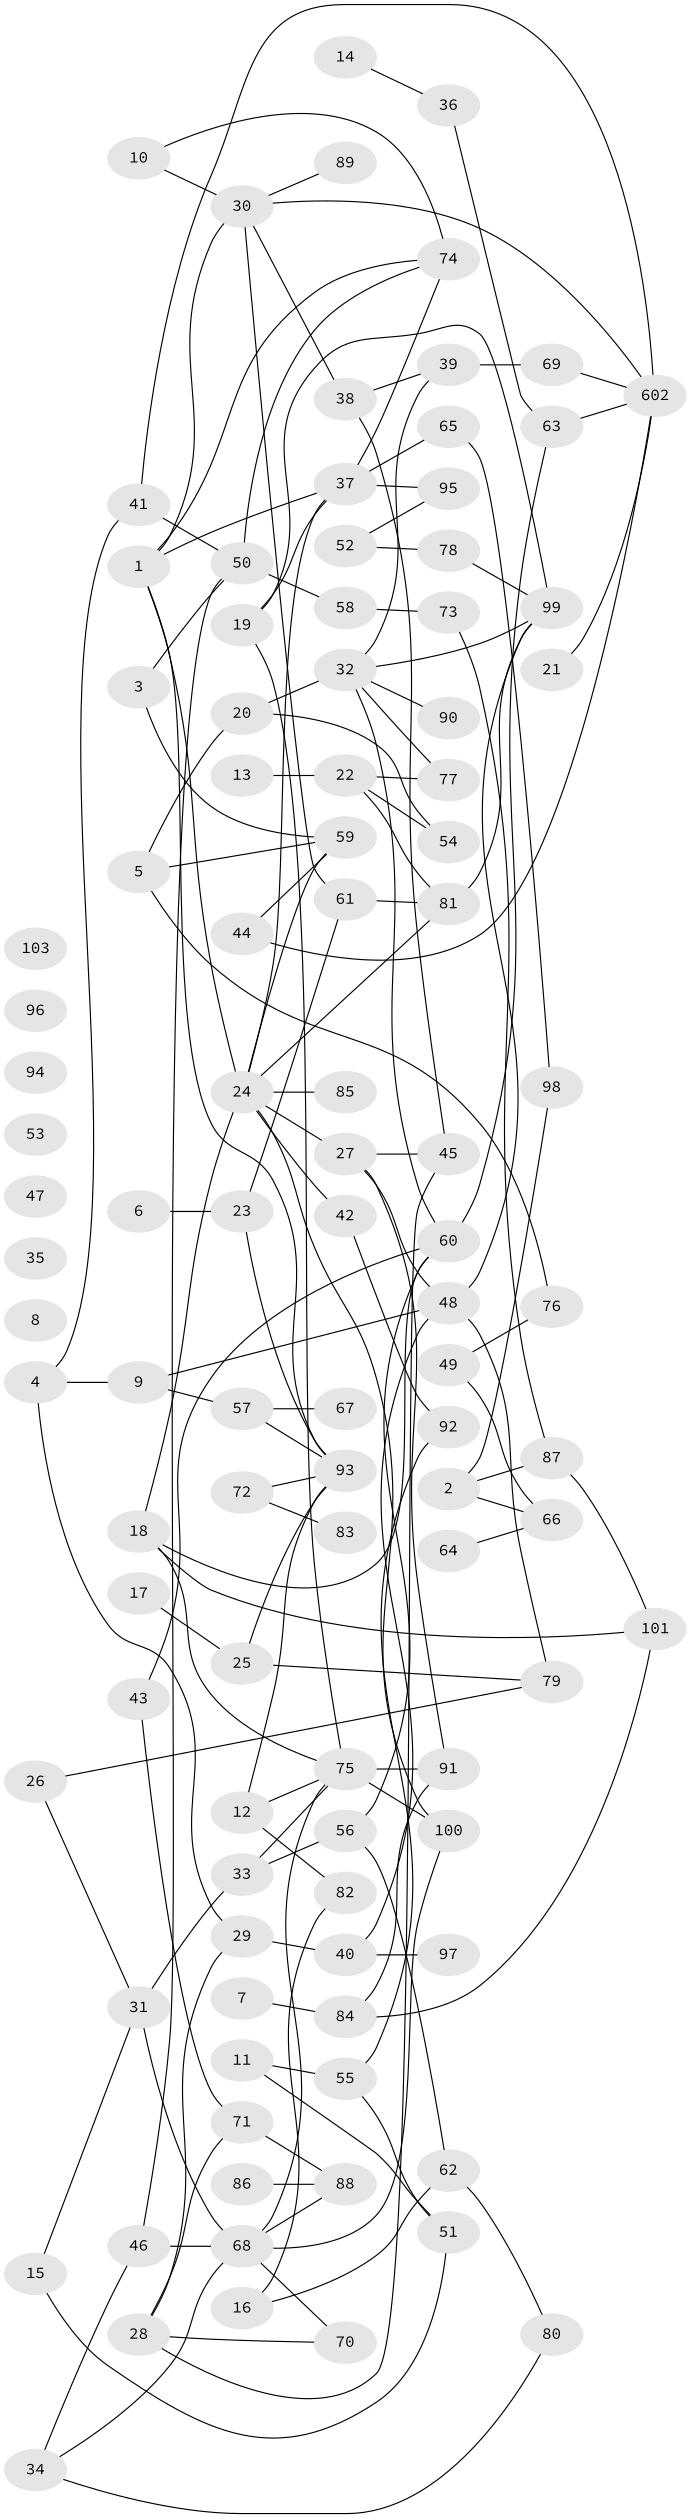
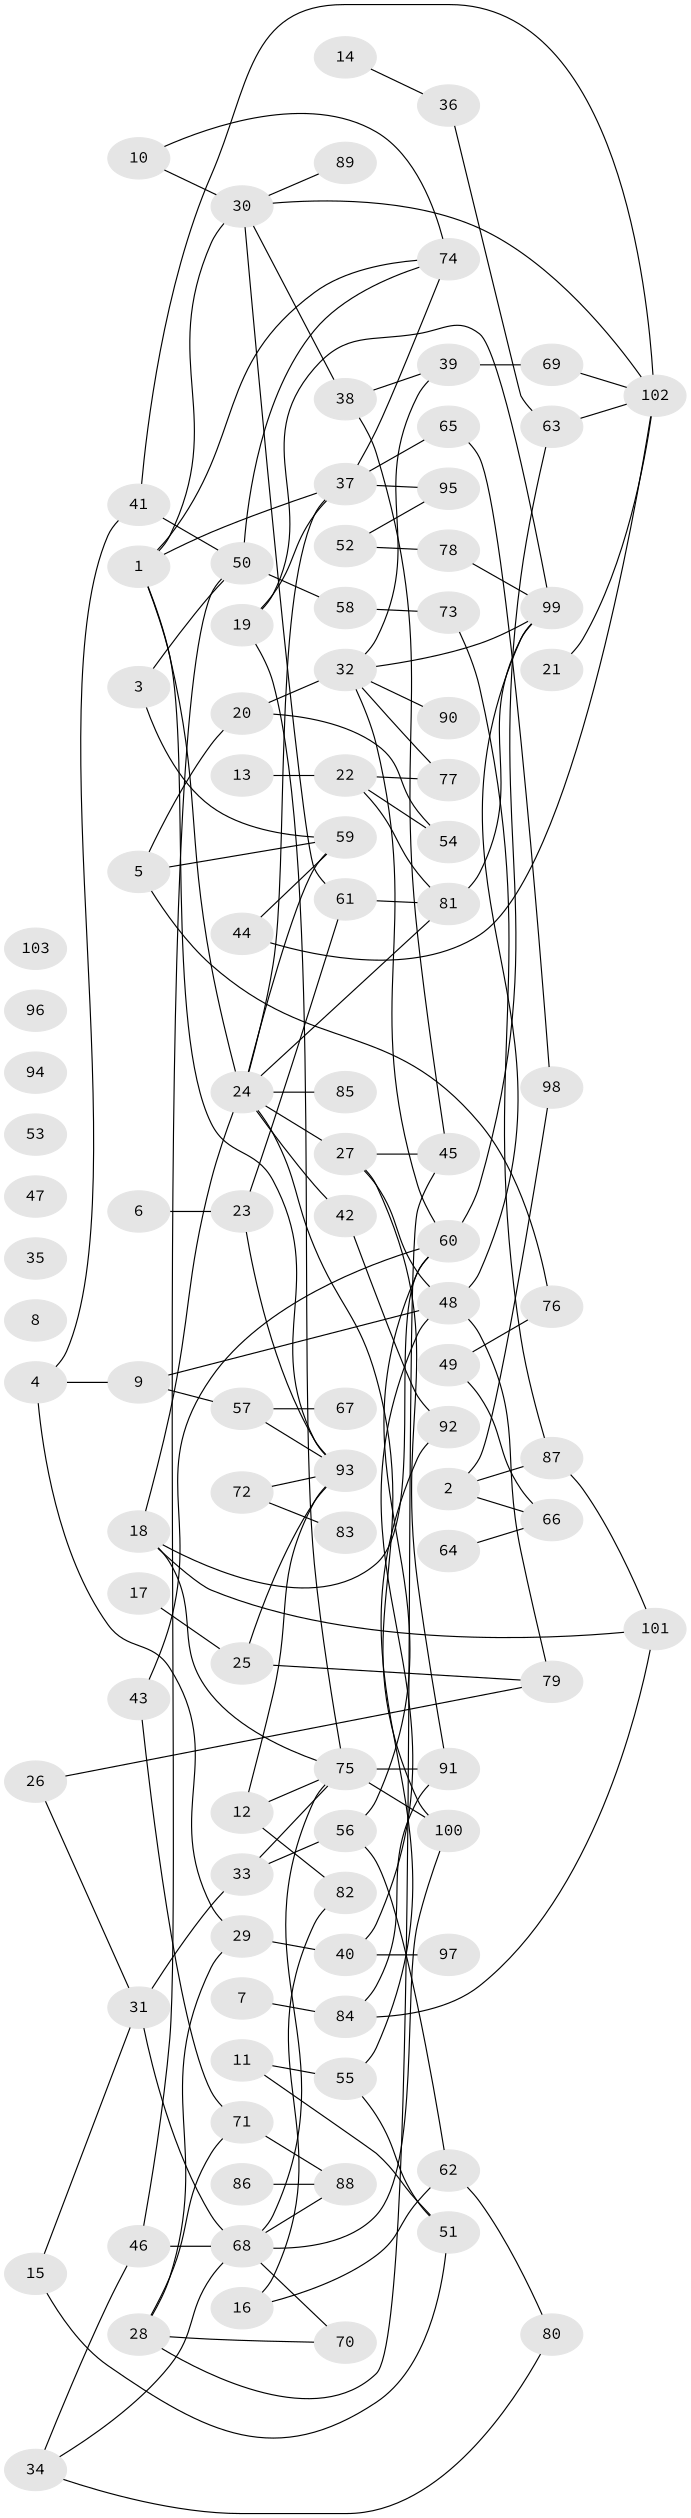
(655, 396) -> (655, 396)
